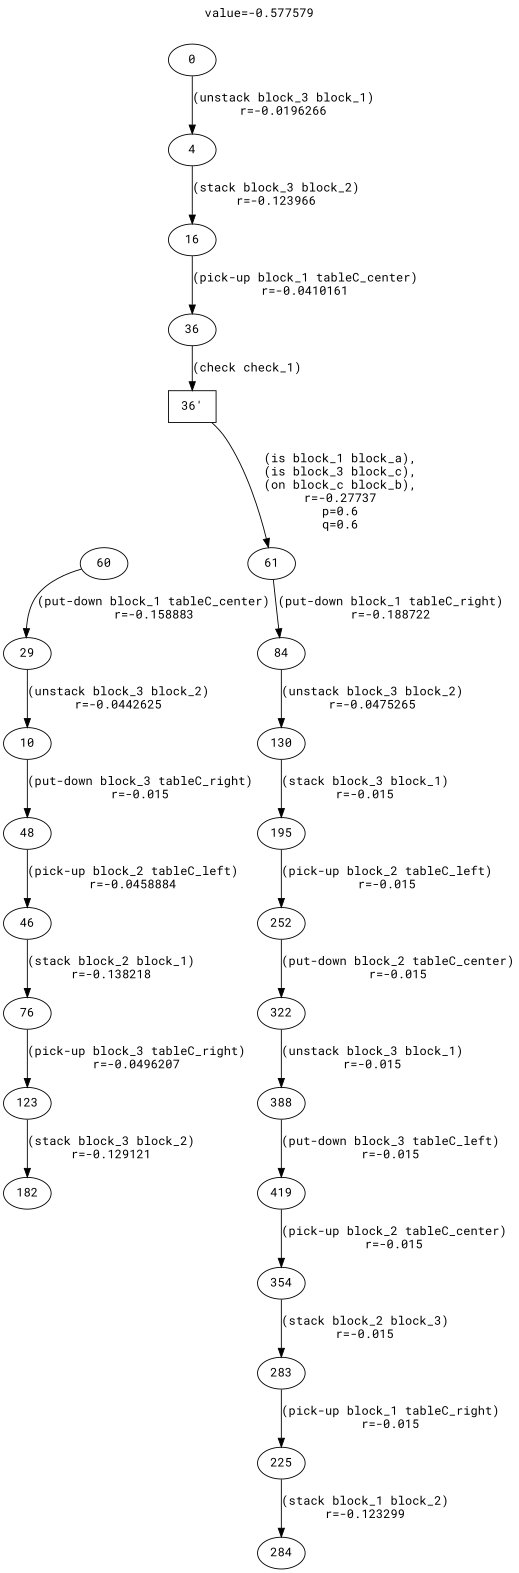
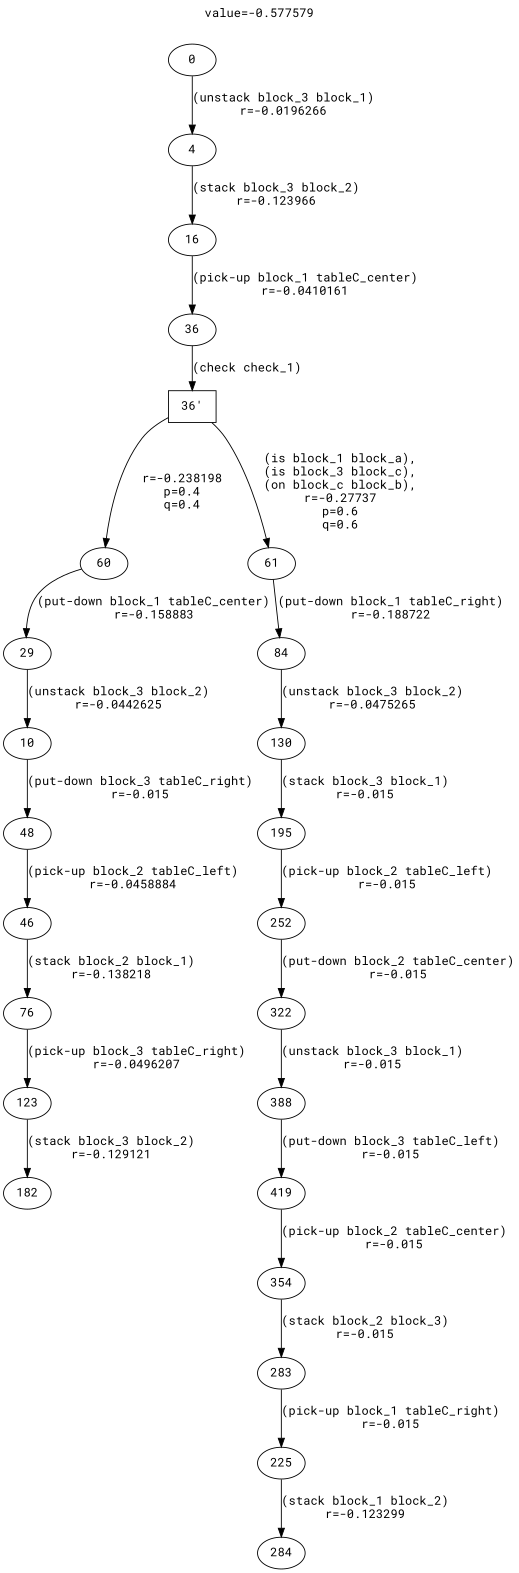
none -> (124, 470)
